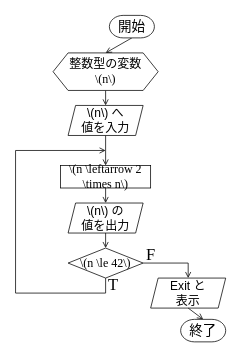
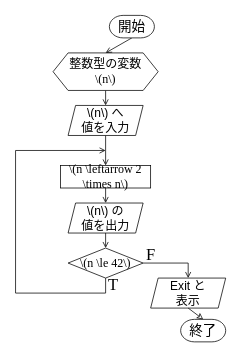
(199, 316) -> (198, 316)
